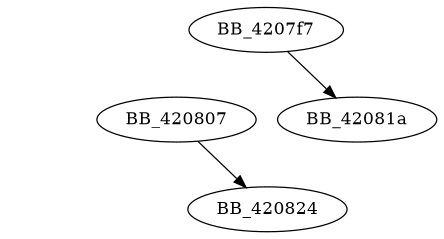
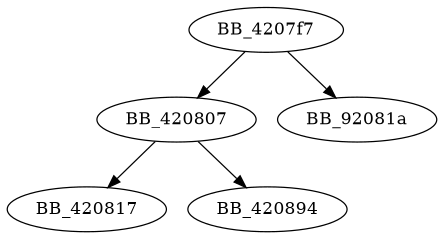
none -> (226, 70)
(357, 120) -> (357, 120)
none -> (87, 209)
(267, 209) -> (267, 209)
